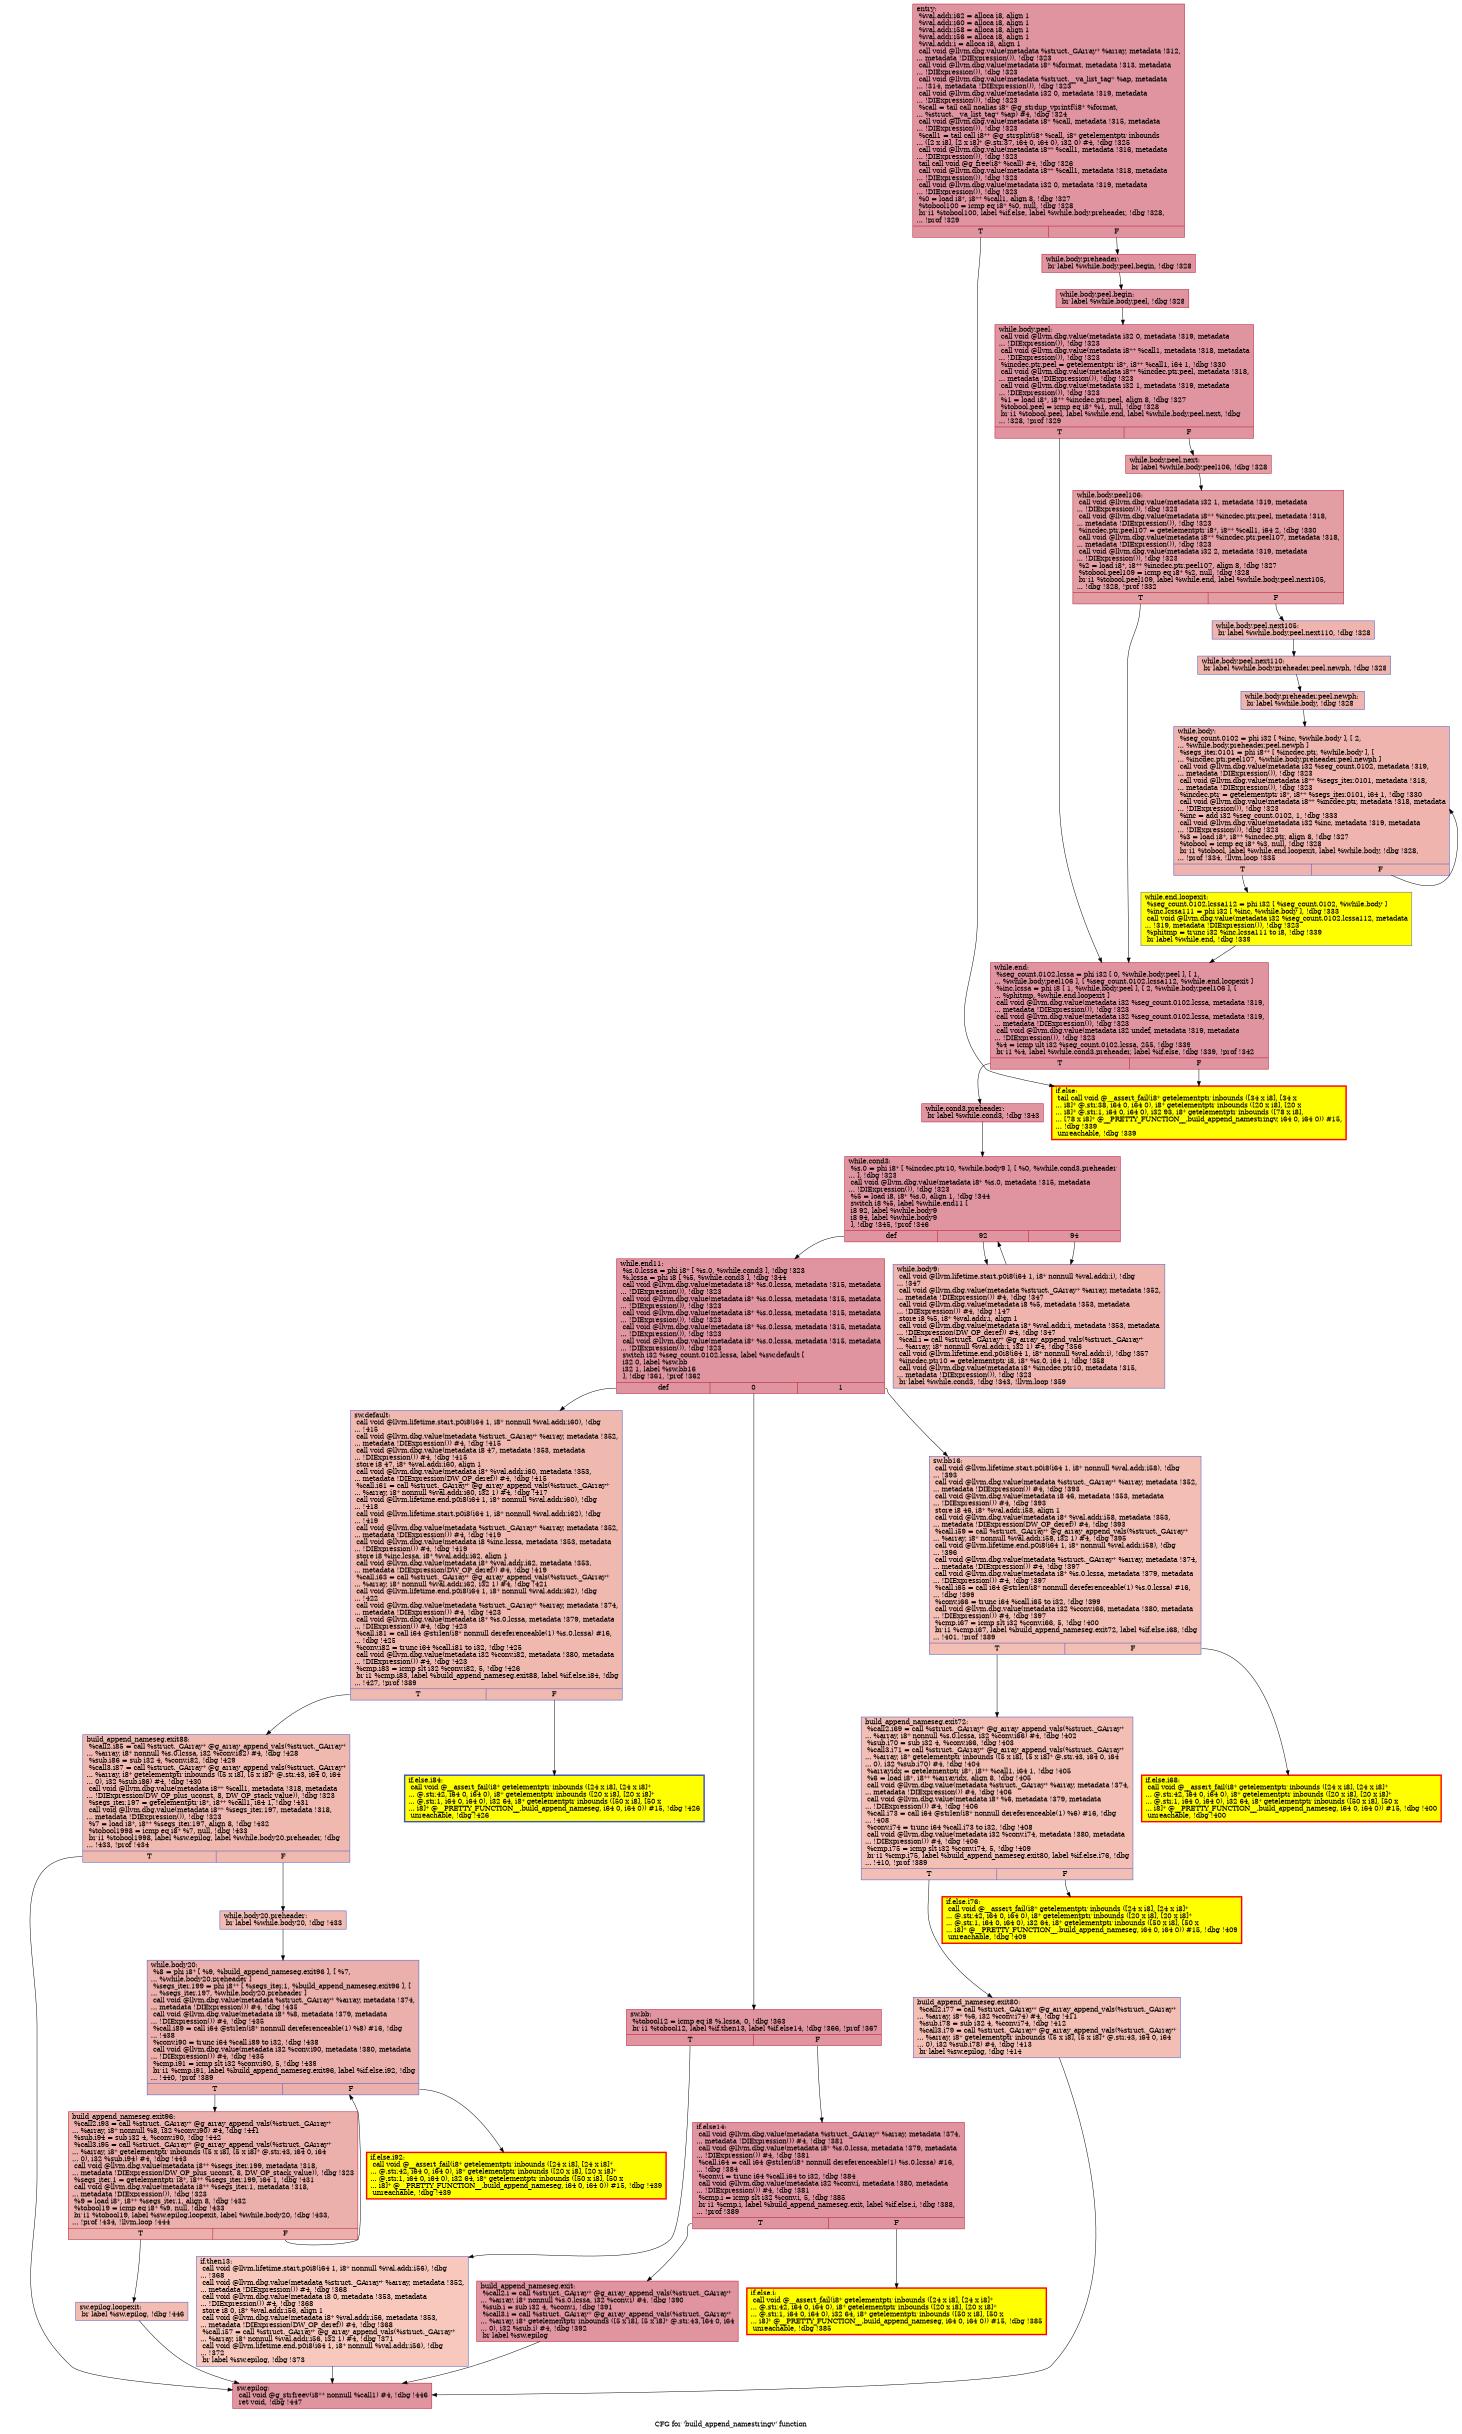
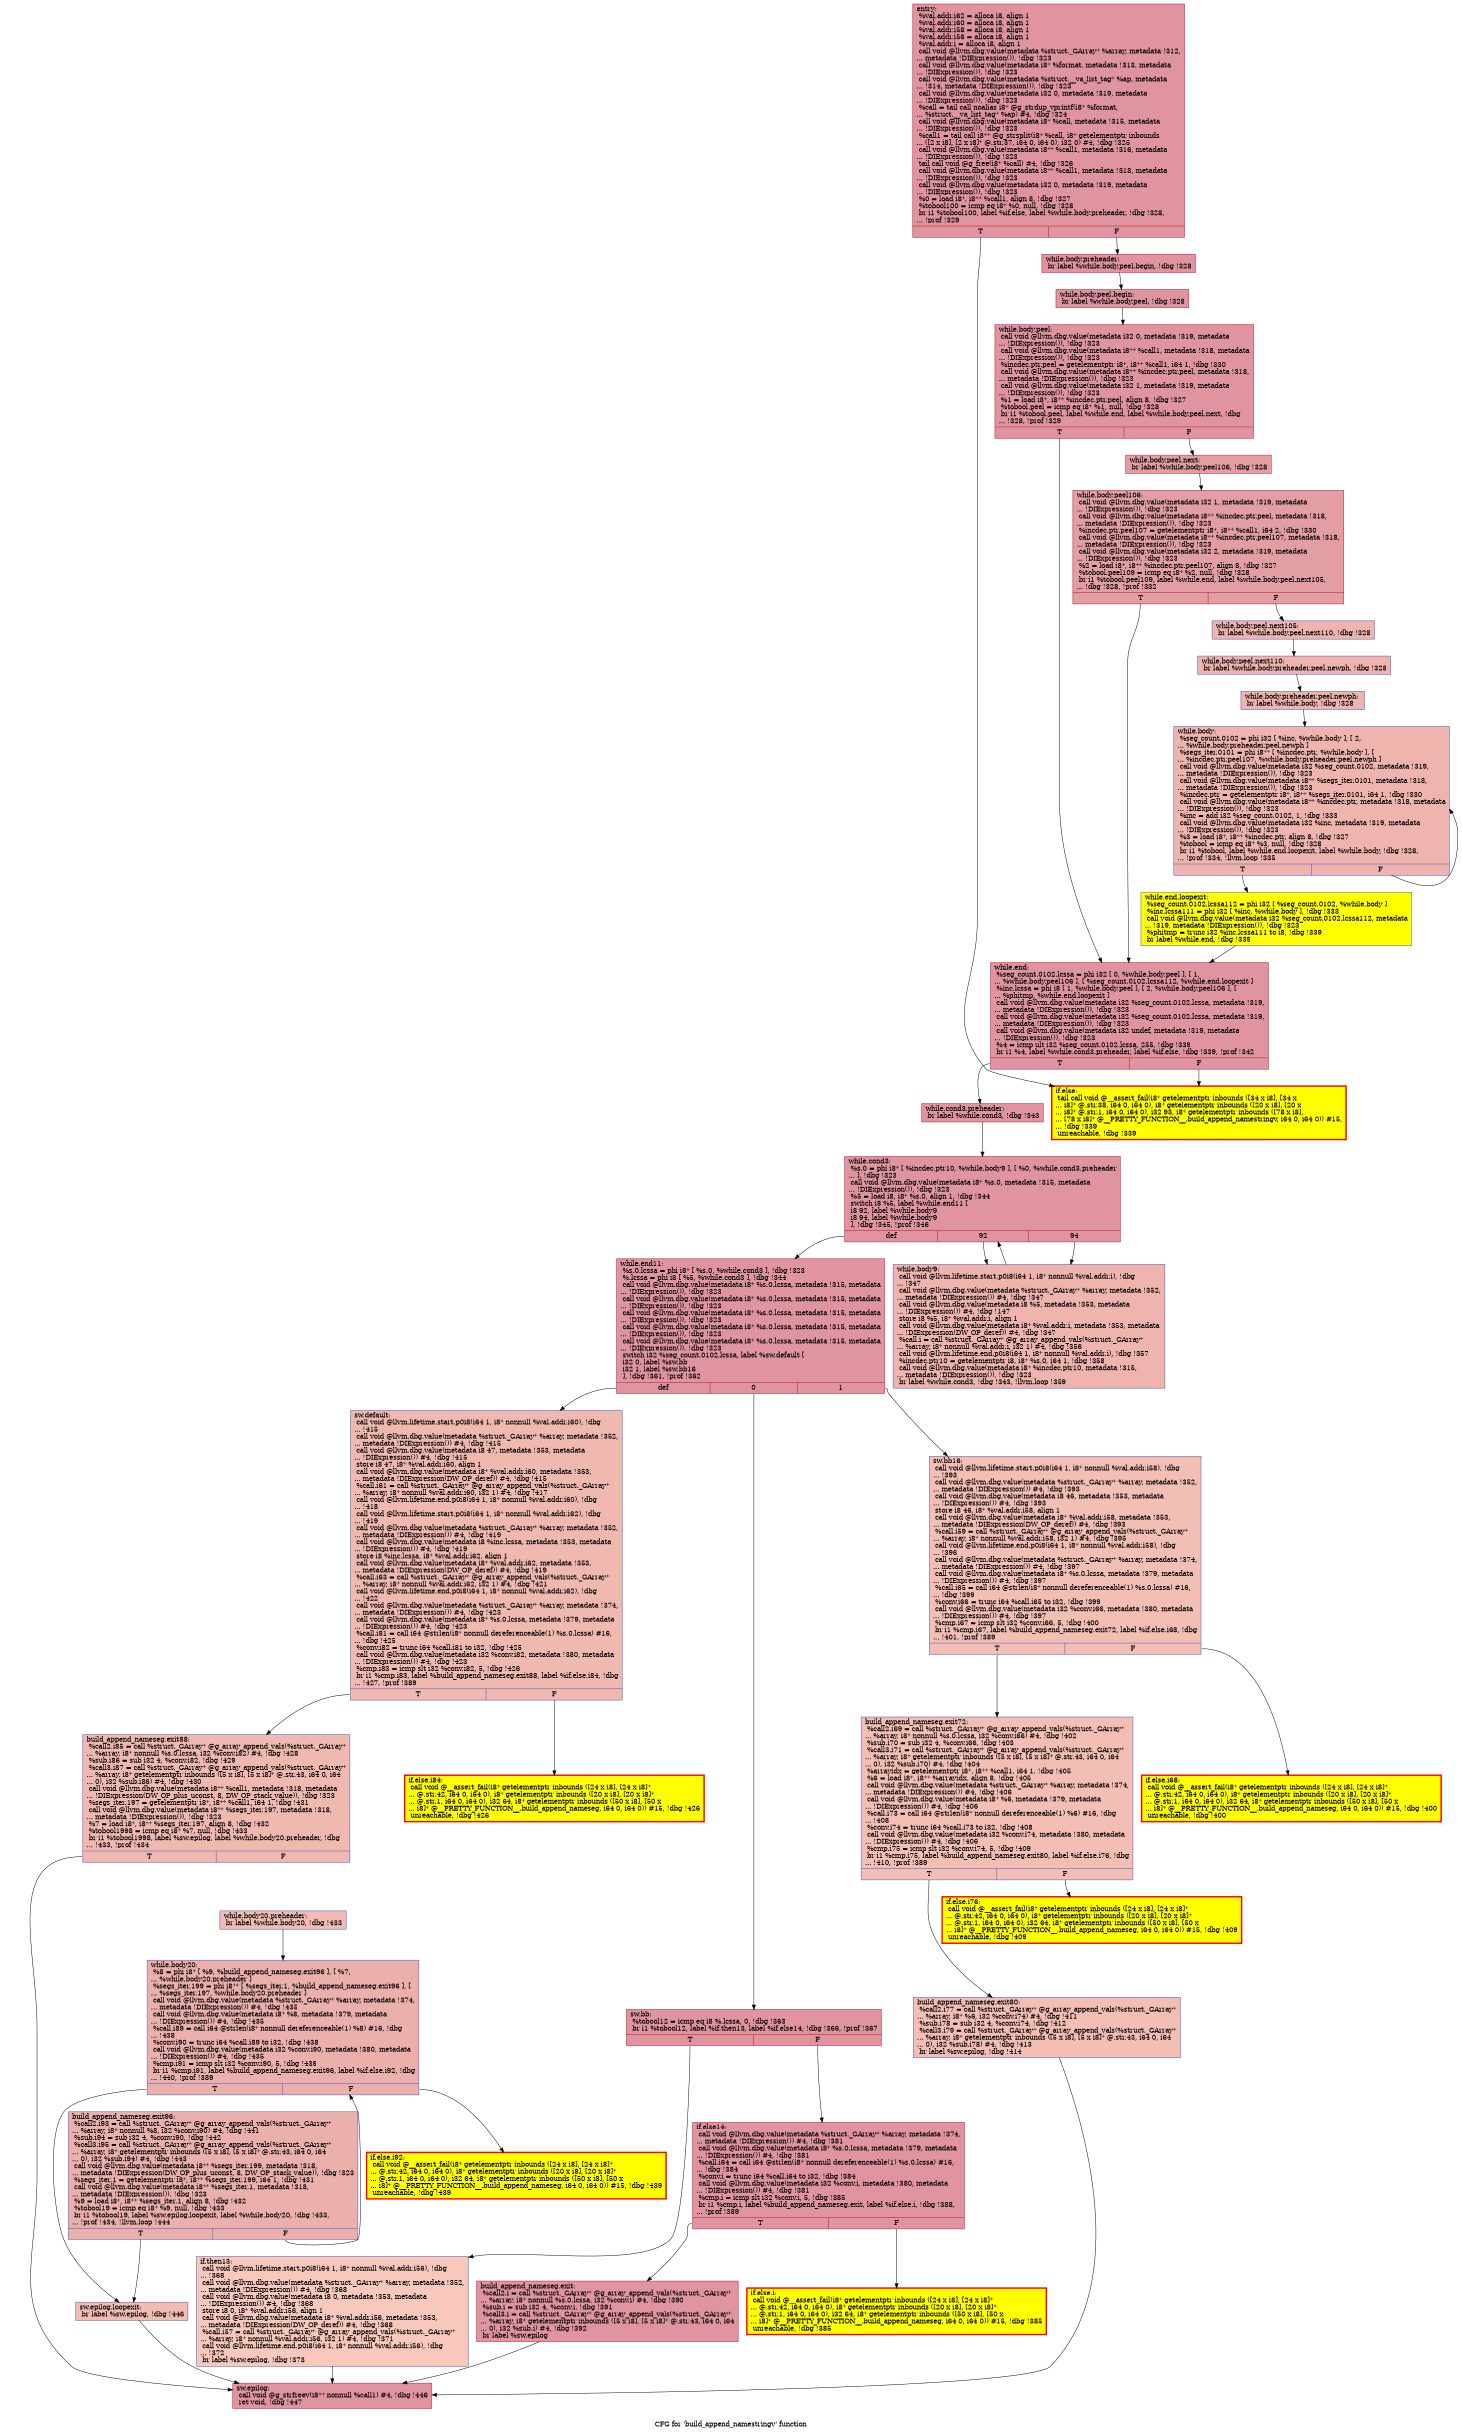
(554, 1798) -> (554, 1798)
(283, 1885) -> none
(215, 2101) -> (53, 2172)
(213, 2176) -> (213, 2176)
